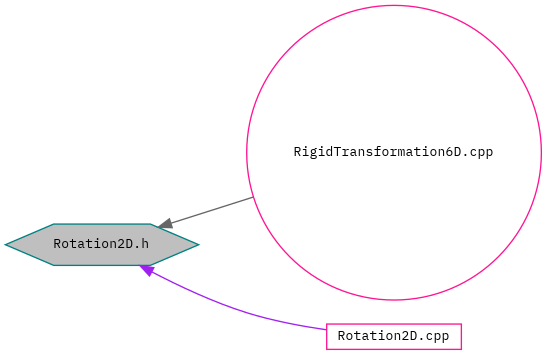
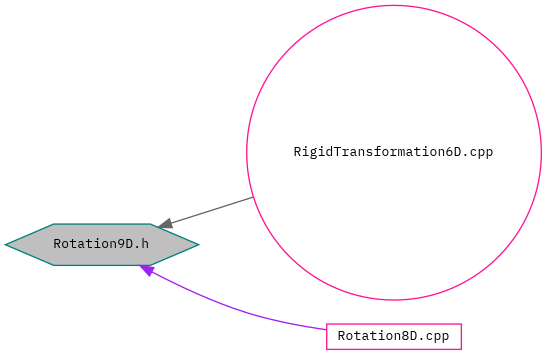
(102, 245) -> (102, 245)
(394, 337) -> (394, 337)
